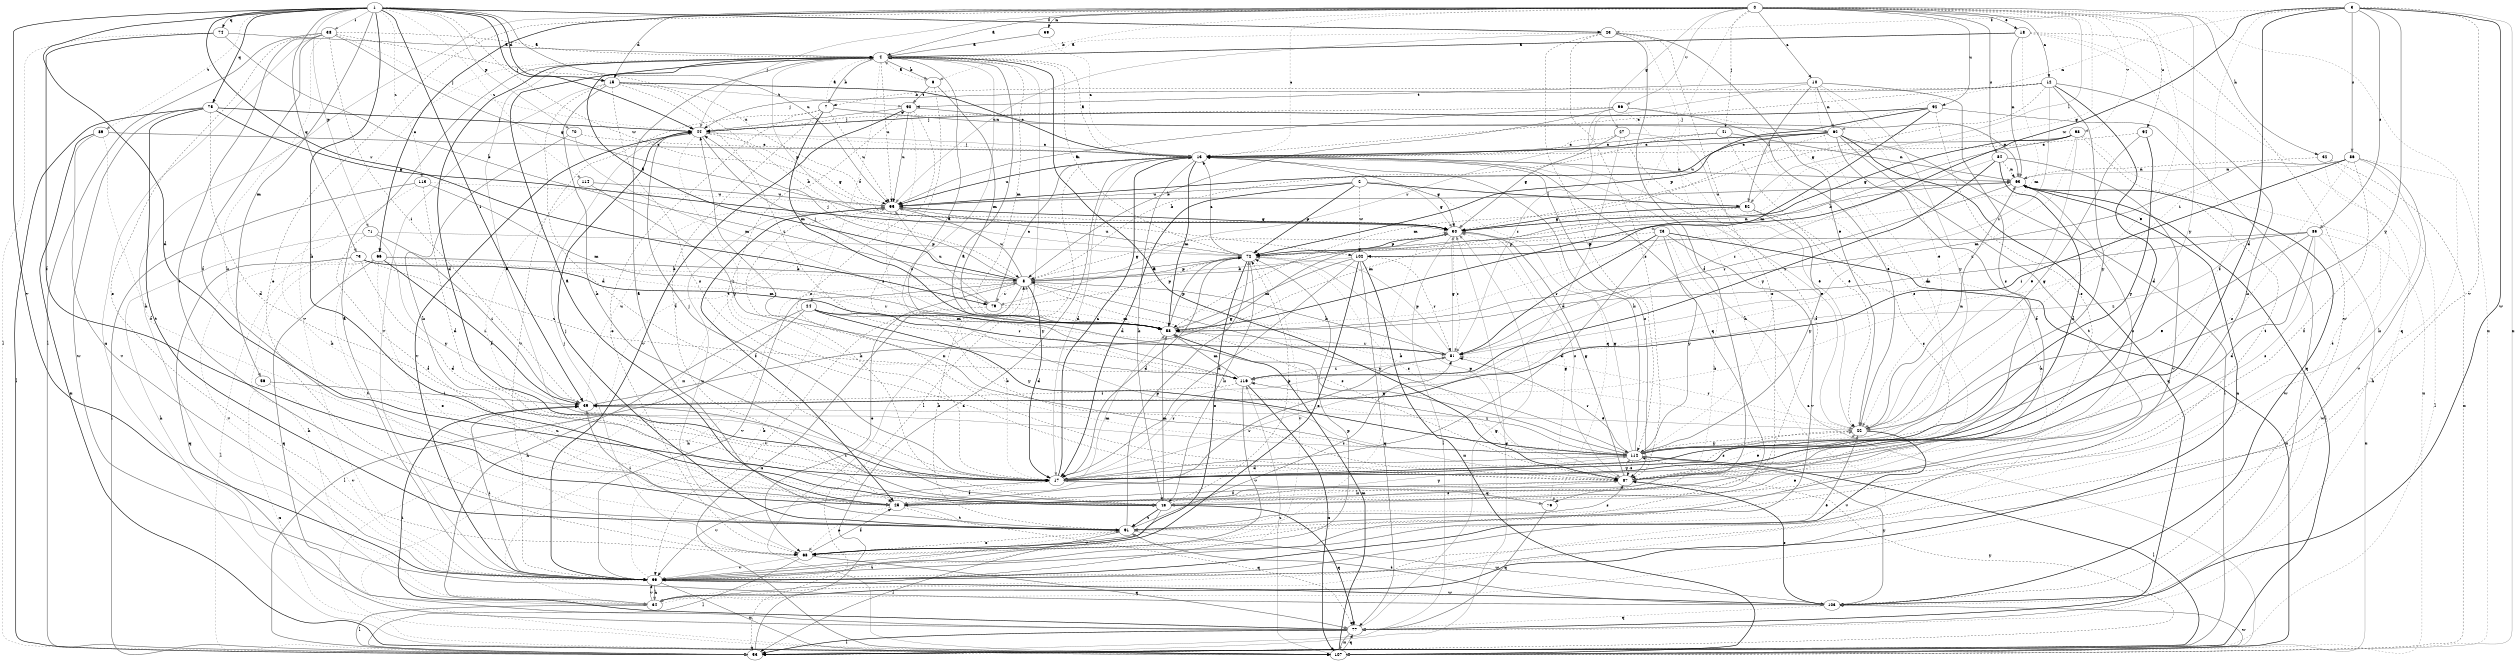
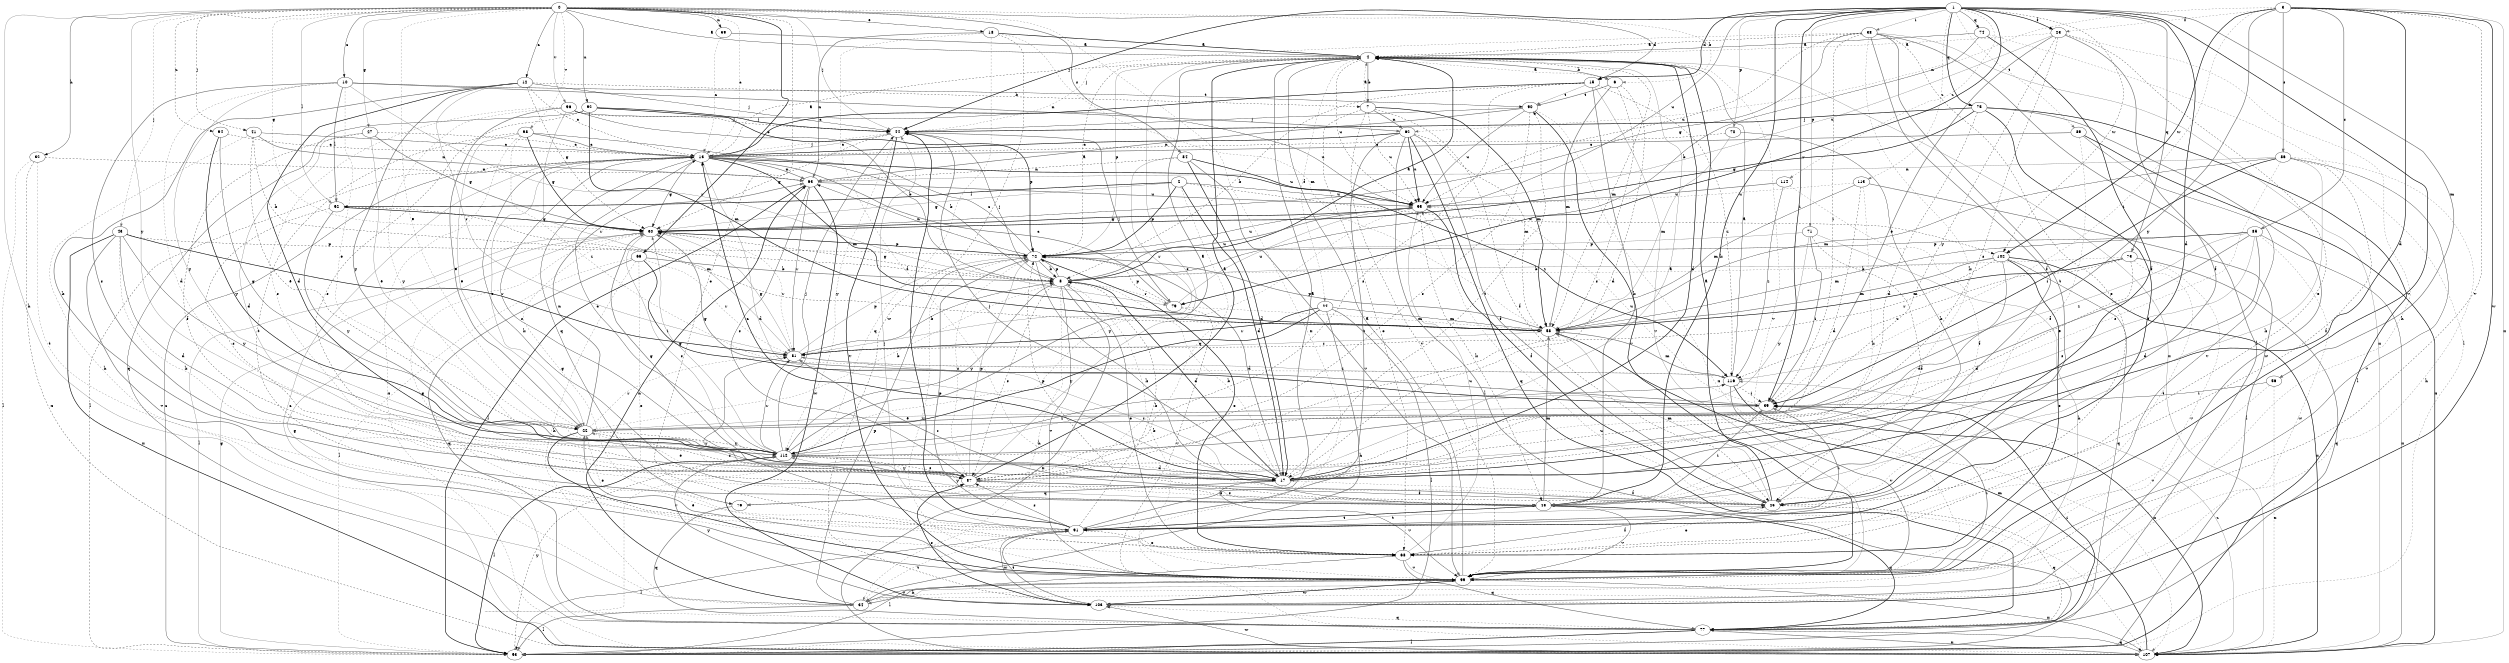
(1634, 306) -> (598, 306)
(703, 350) -> (1553, 344)
(2365, 615) -> (2402, 519)
